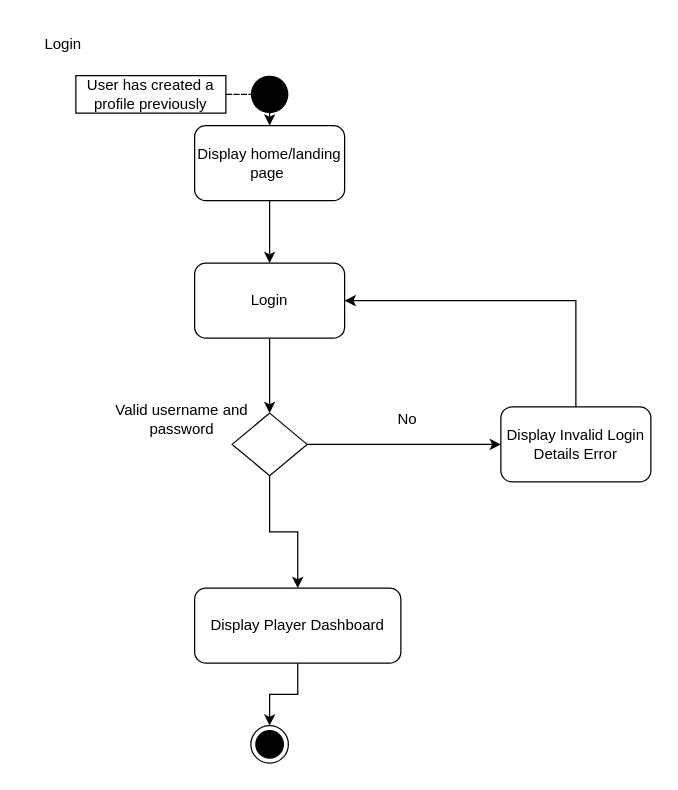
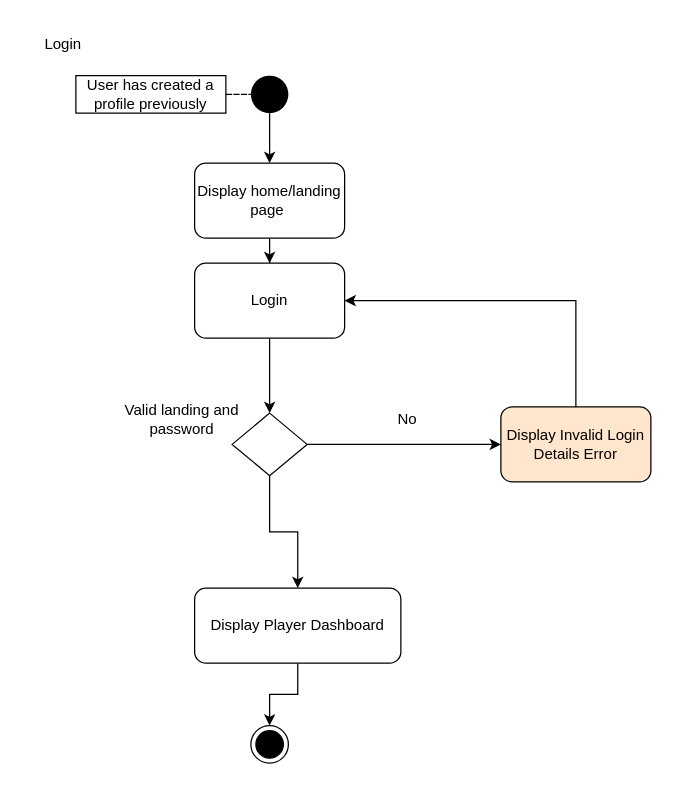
(269, 163) -> (269, 201)
(182, 419) -> (182, 419)
(576, 444) -> (576, 444)
